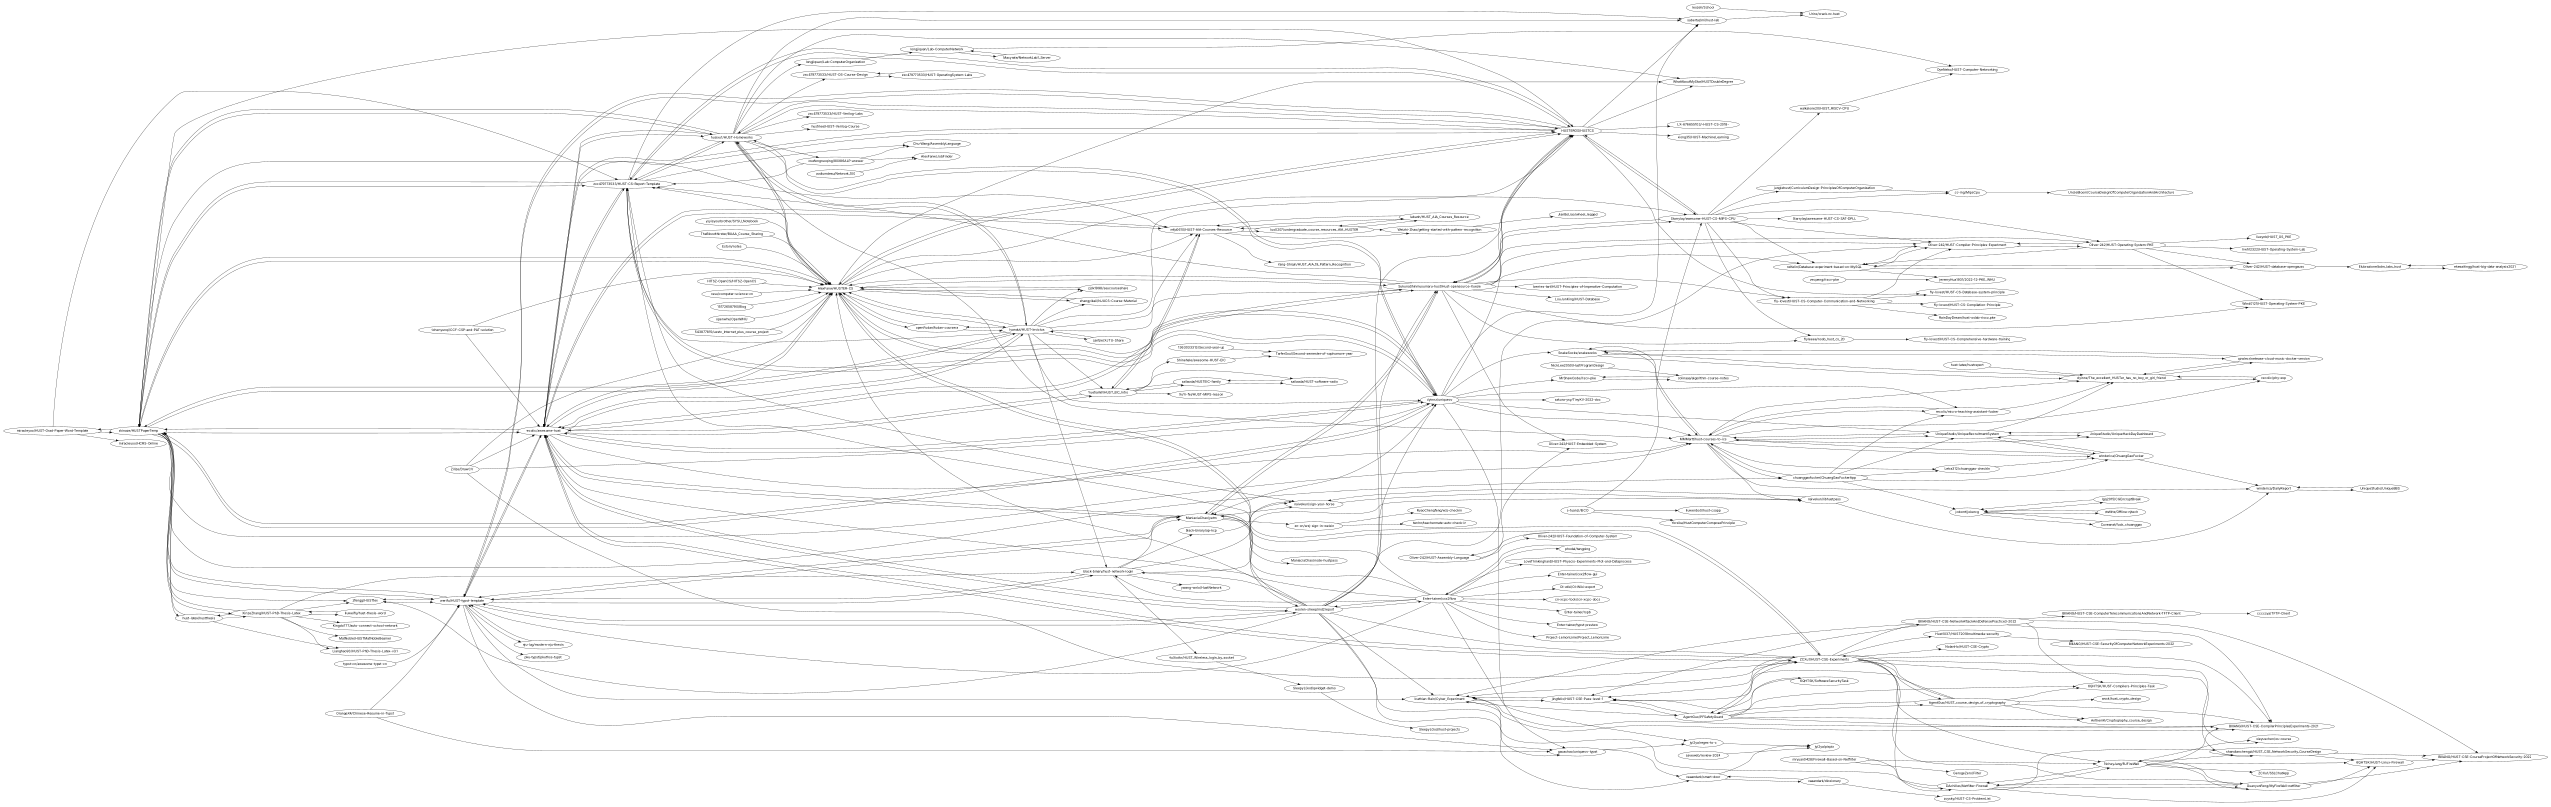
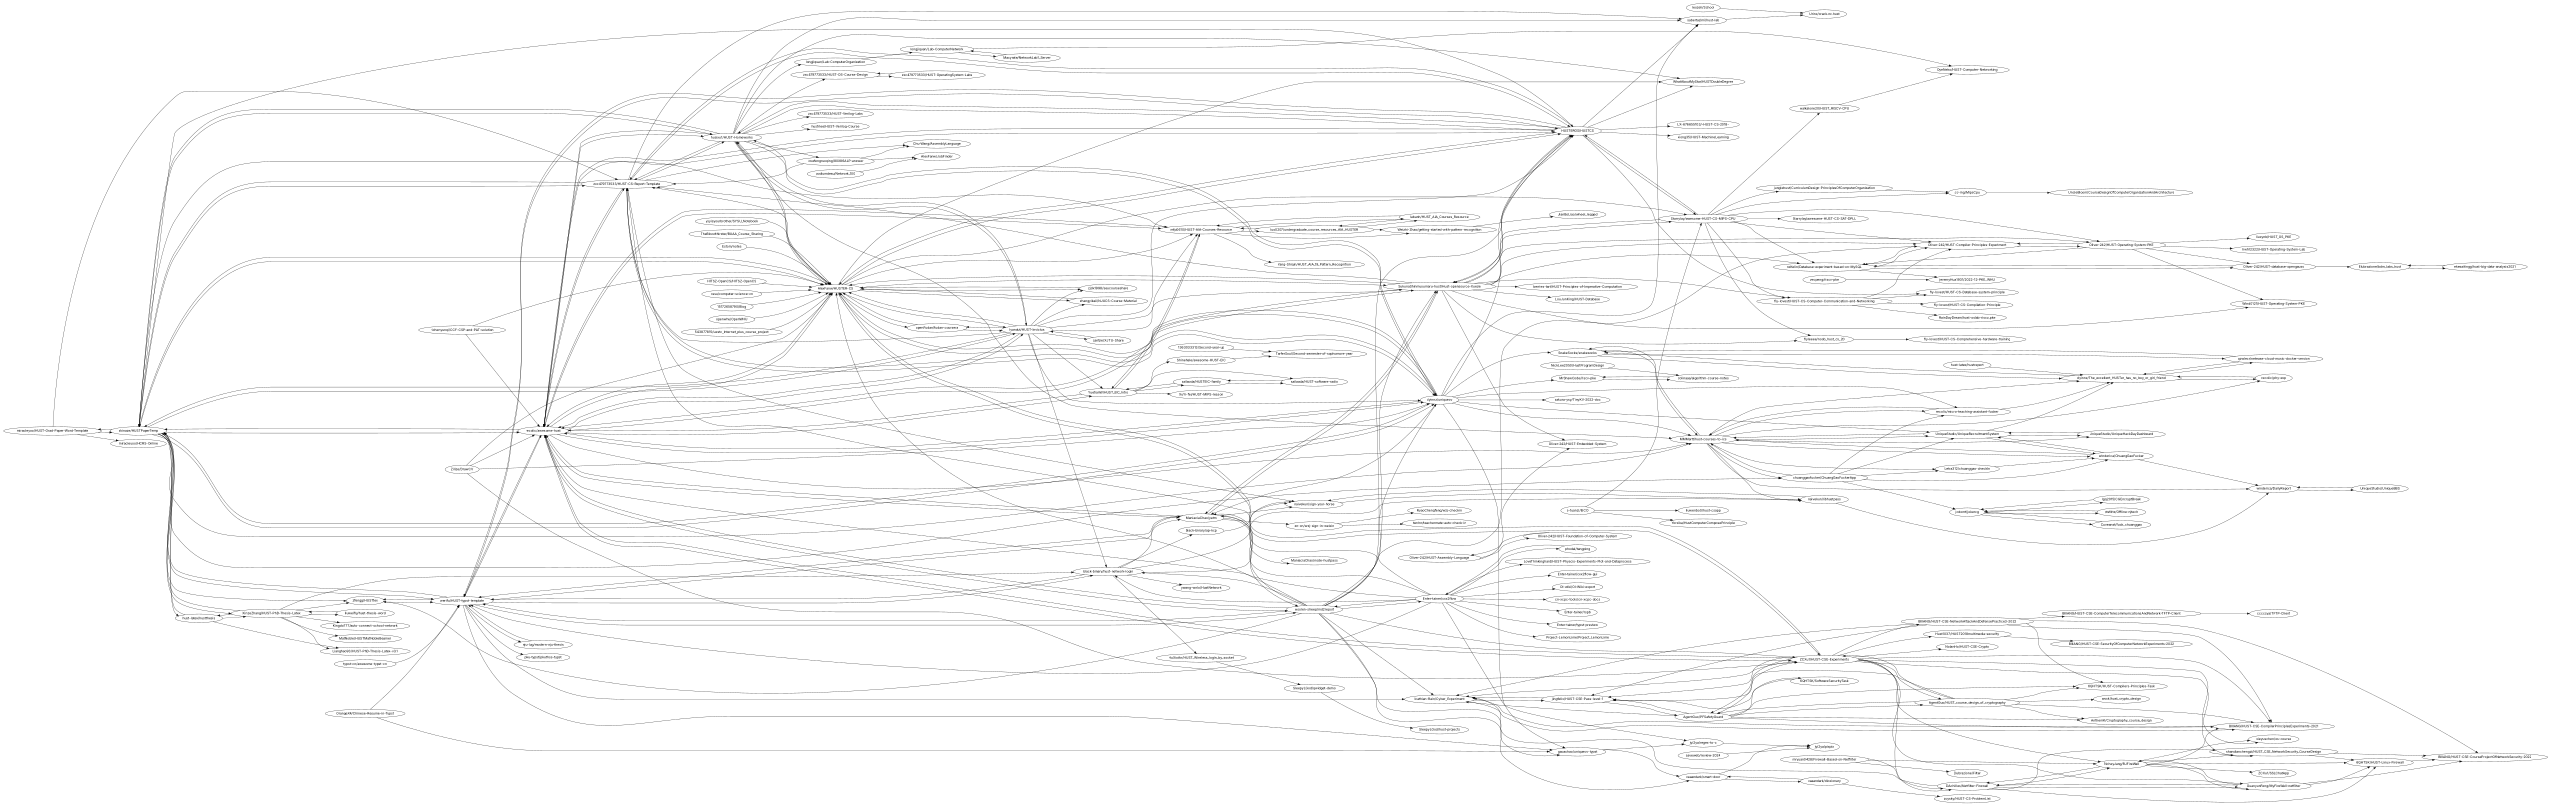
(1967, 773) -> (1967, 773)
